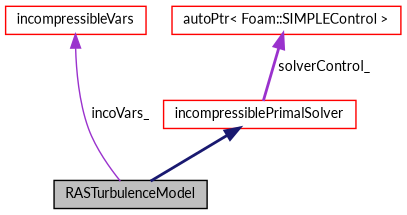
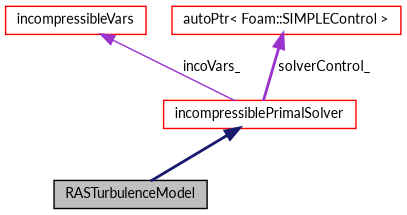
(85, 119) -> (174, 71)
